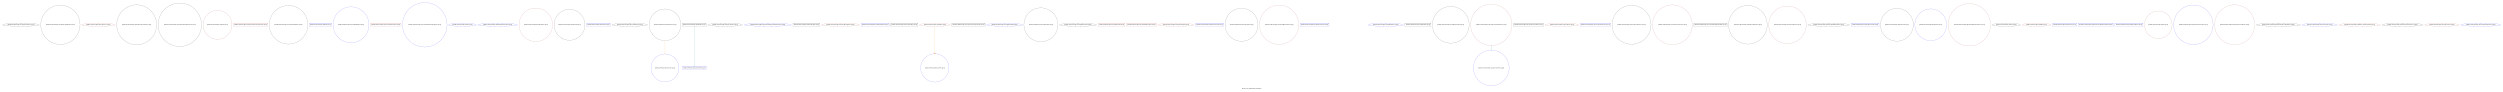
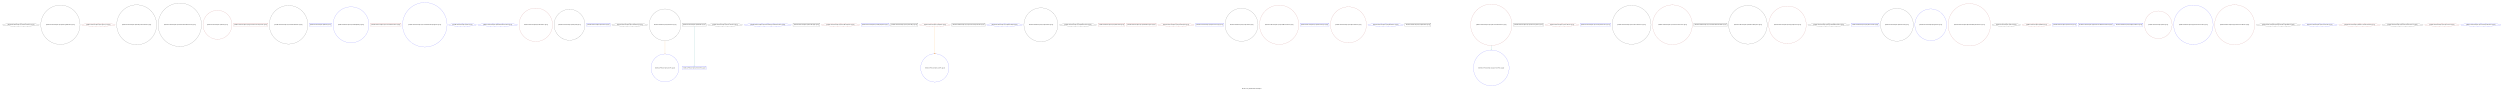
none -> (1348, 25)
(1451, 25) -> none
